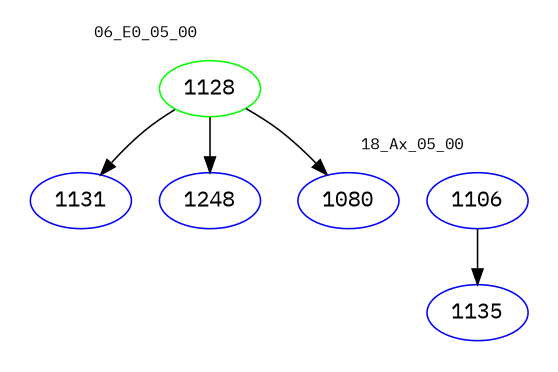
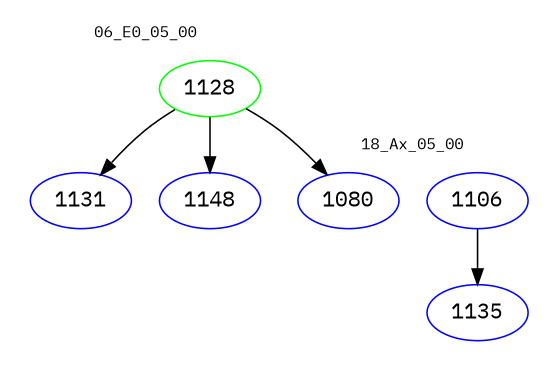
(210, 201) -> (210, 201)
